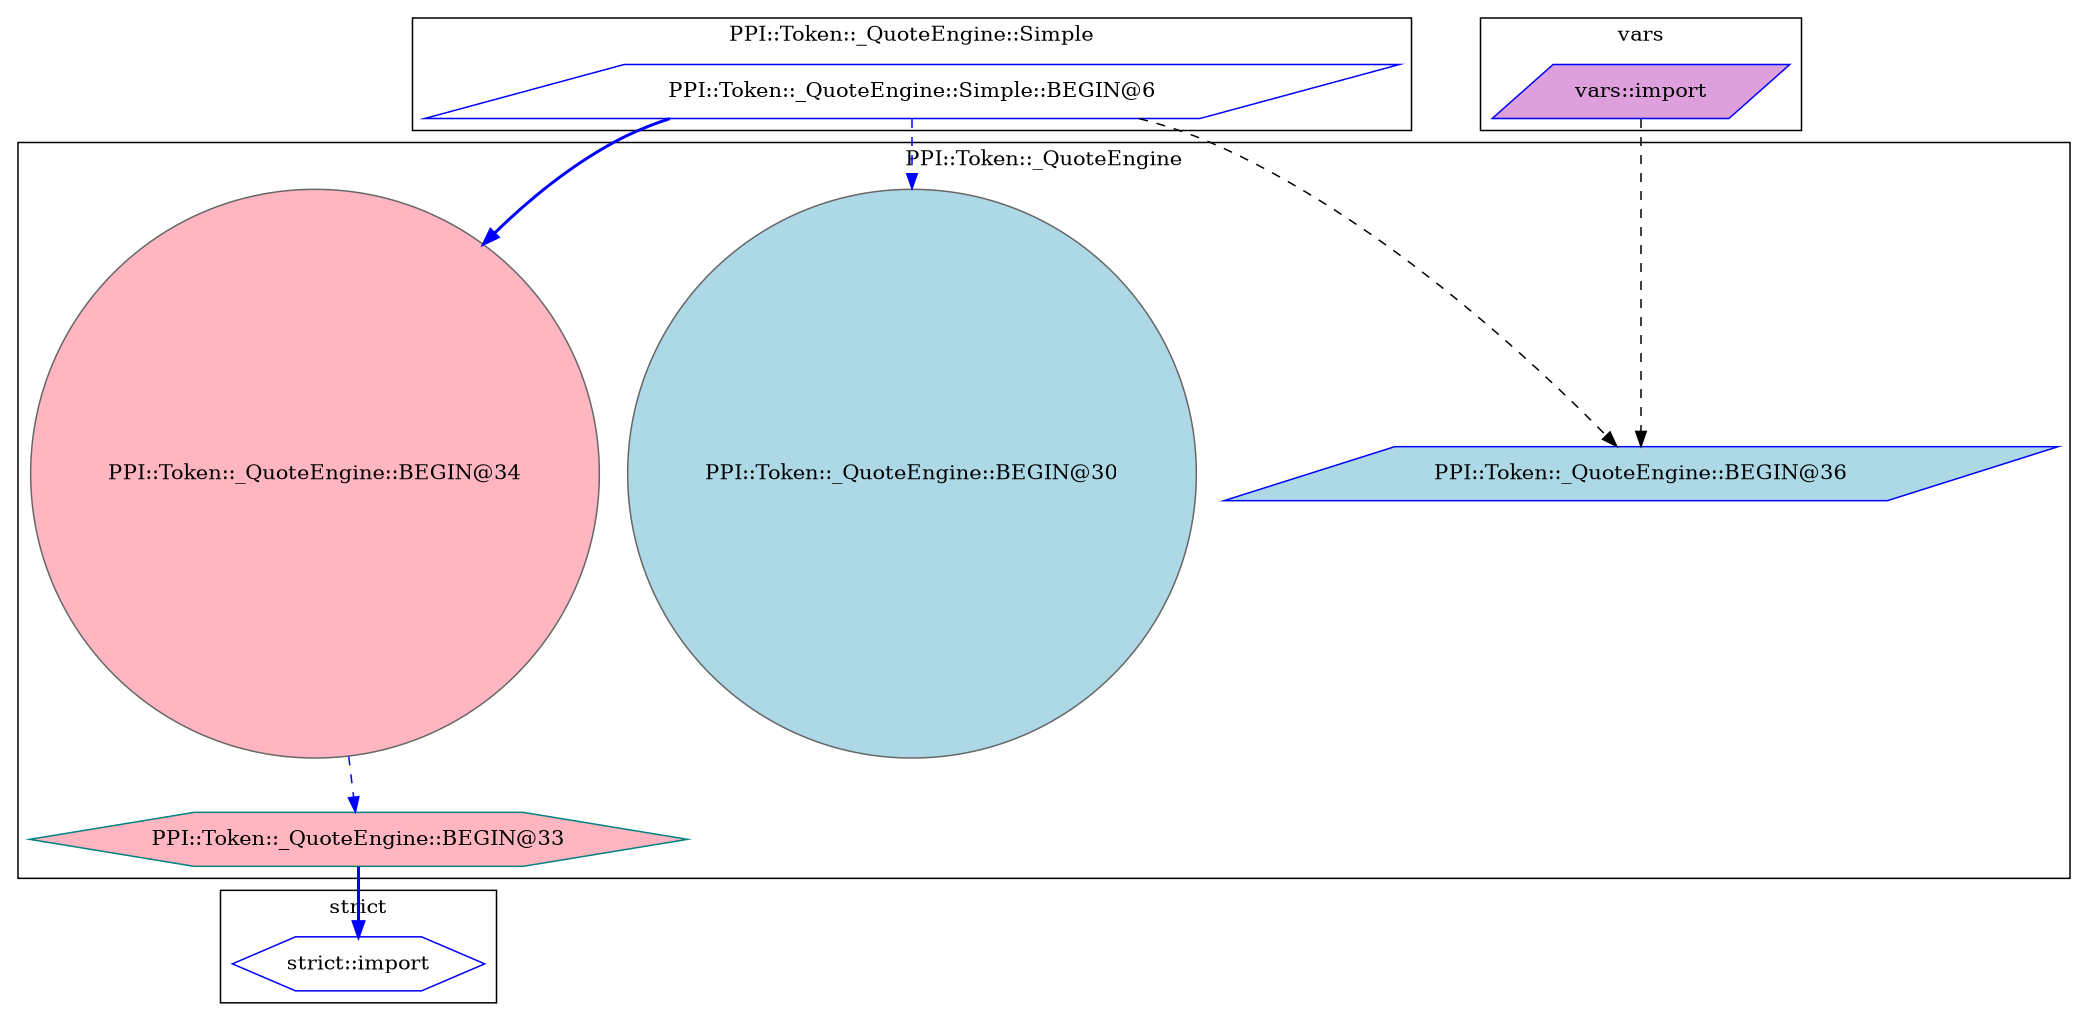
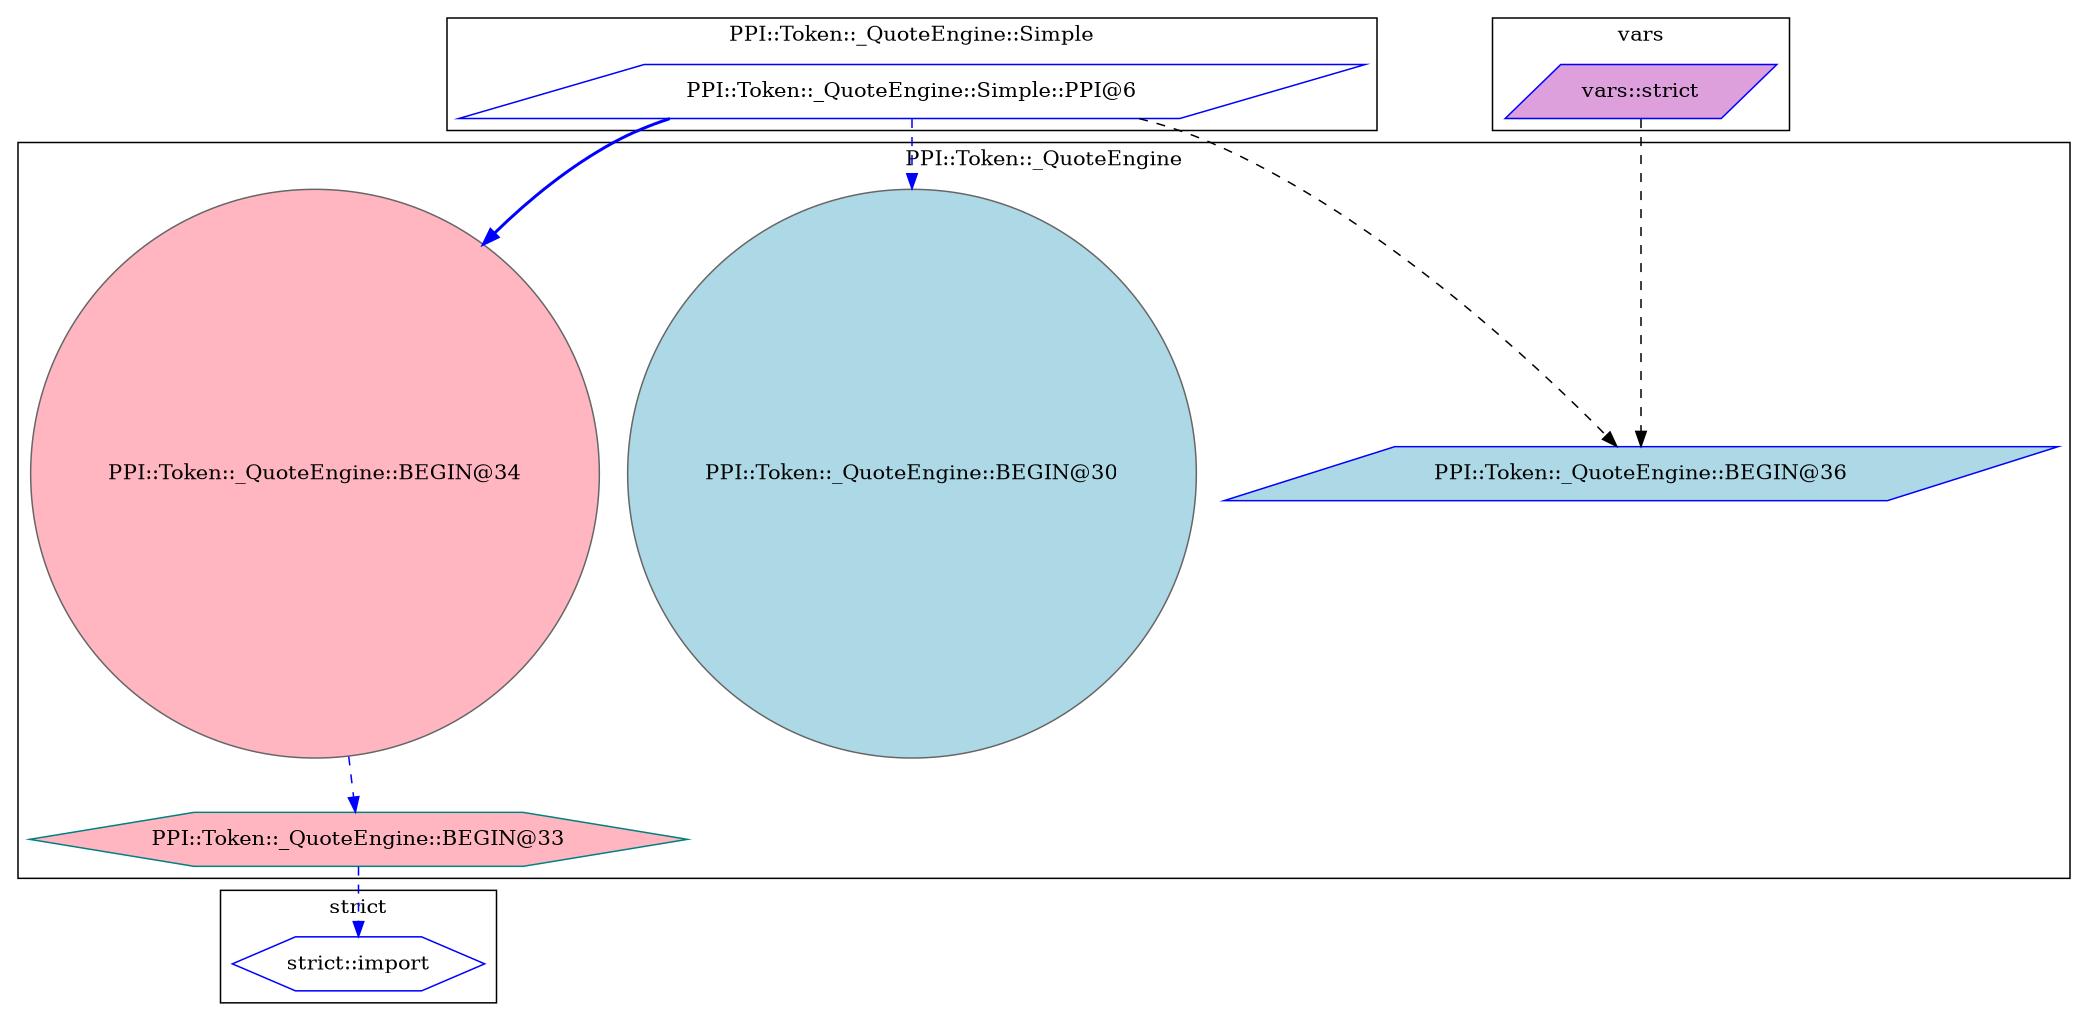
(912, 92) -> (912, 92)
(1641, 92) -> (1641, 92)
(358, 900) -> (358, 900)
